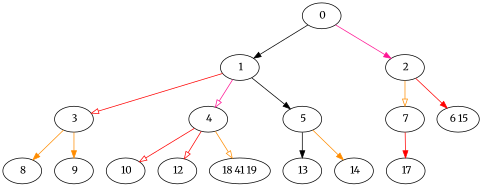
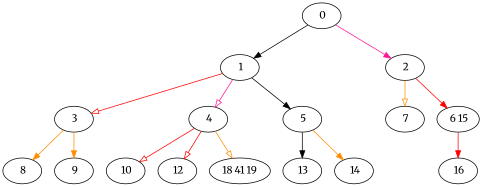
(406, 171) -> none
none -> (458, 171)
